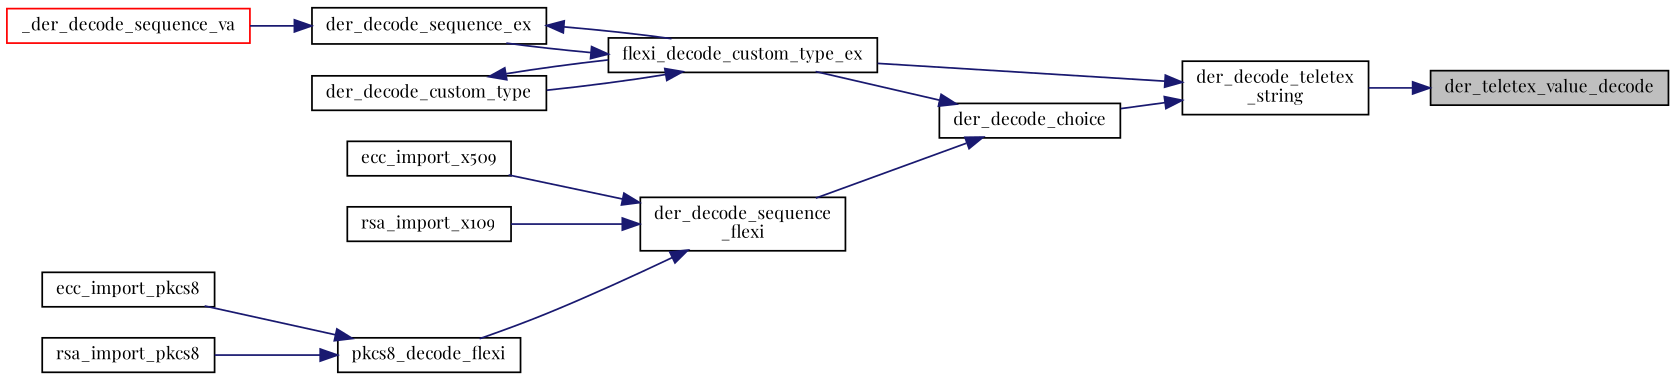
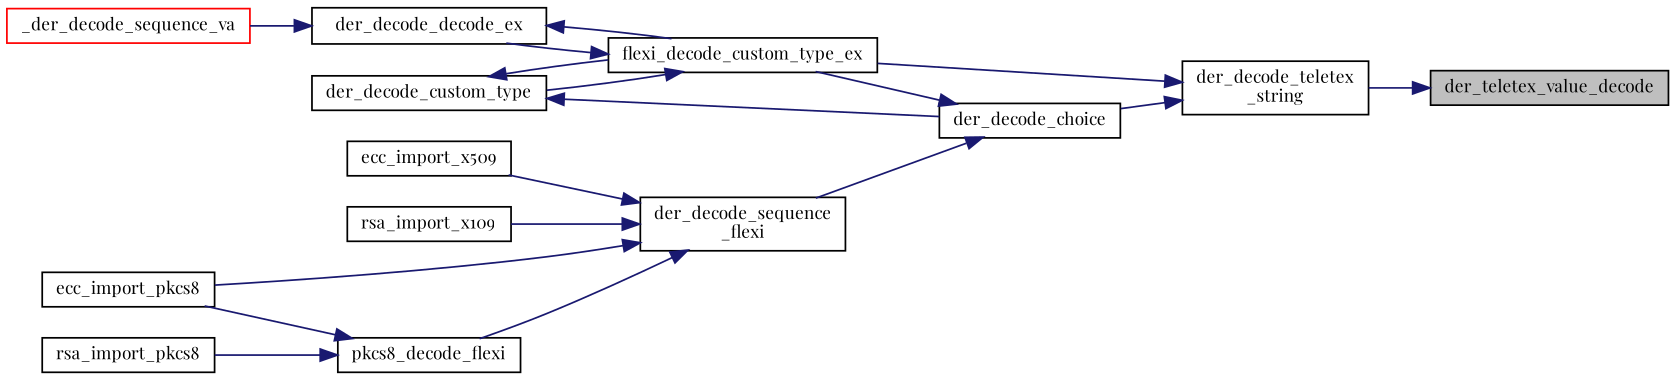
(429, 26) -> (429, 26)
none -> (752, 108)
none -> (419, 270)
